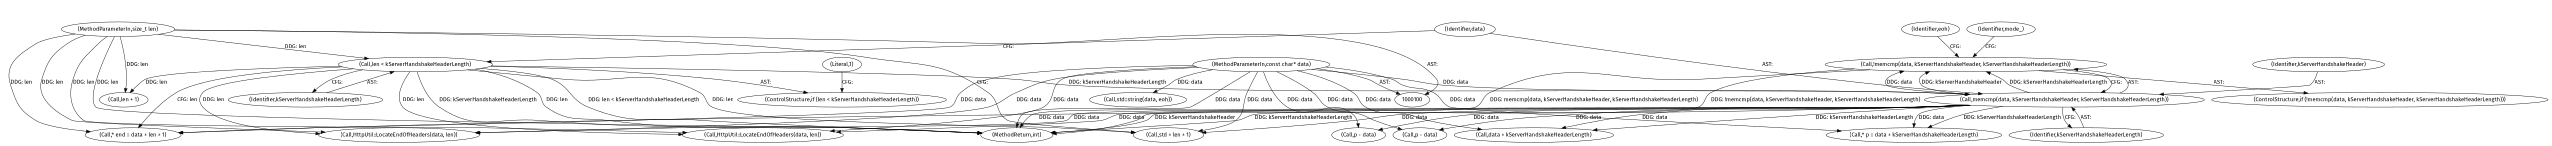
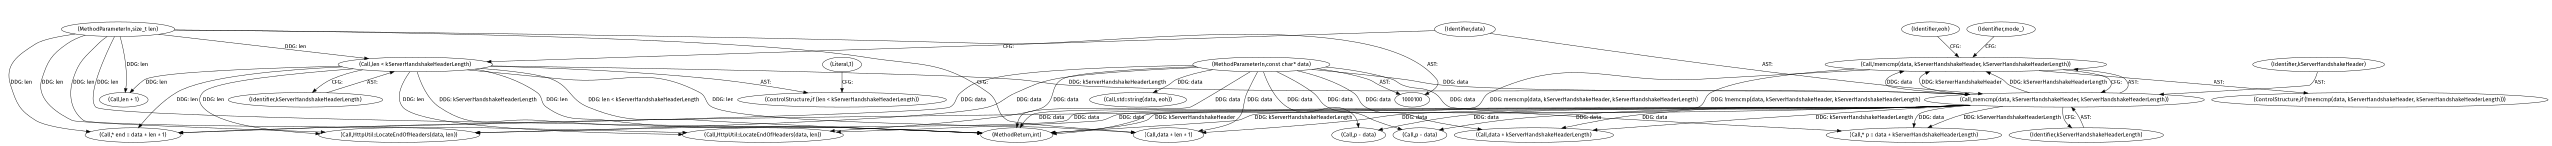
(187, 100) -> (187, 100)
(1168, 135) -> (1168, 135)
